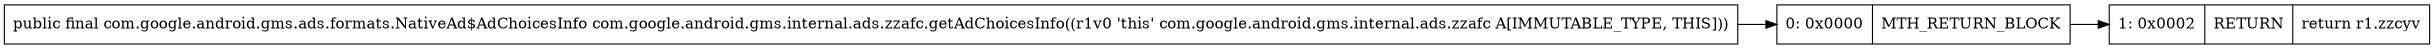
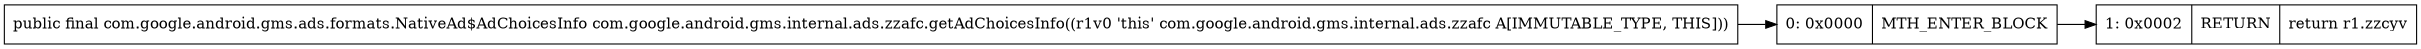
(1971, 24) -> (1965, 24)
